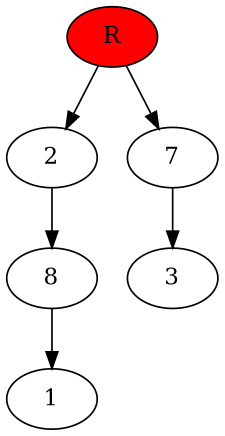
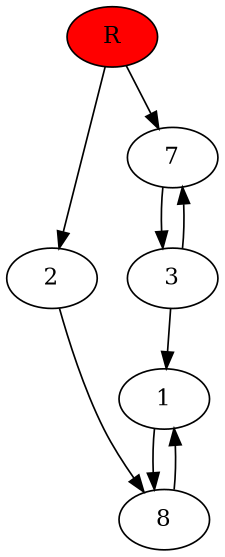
none -> (184, 226)
none -> (169, 330)
none -> (153, 451)
